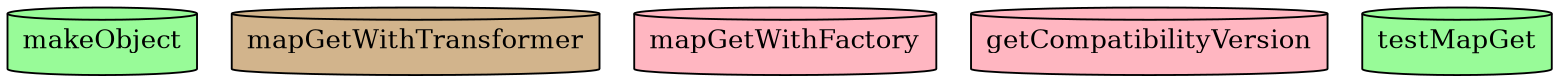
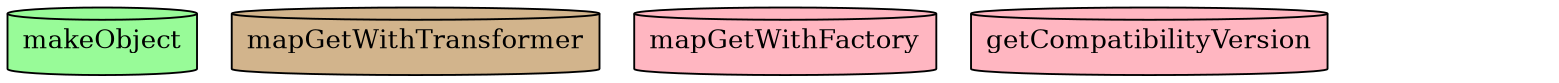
(1457, 41) -> none
